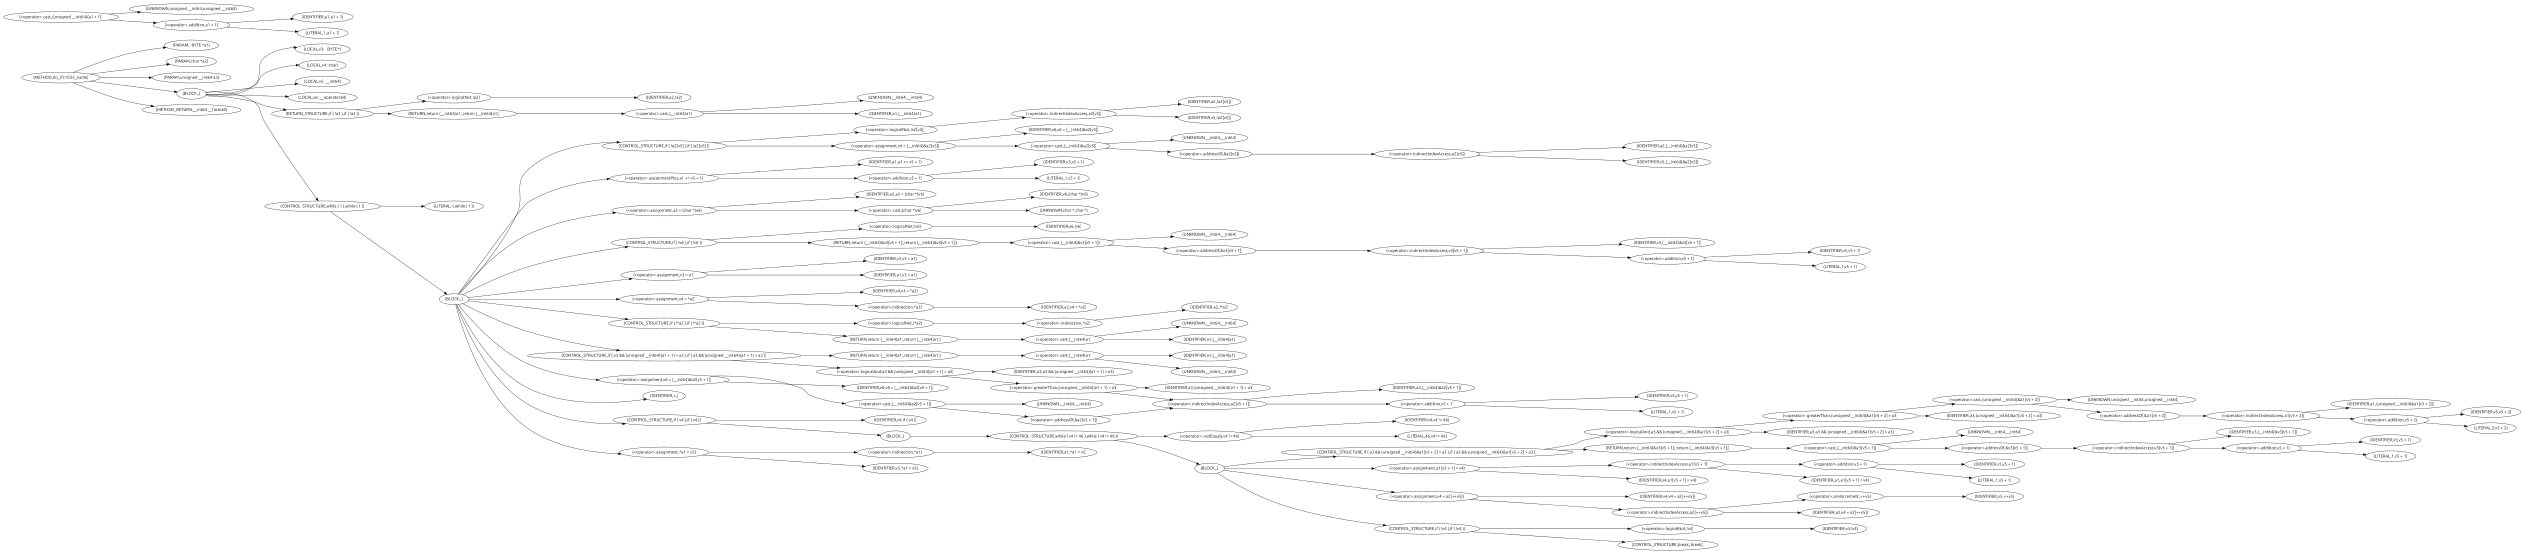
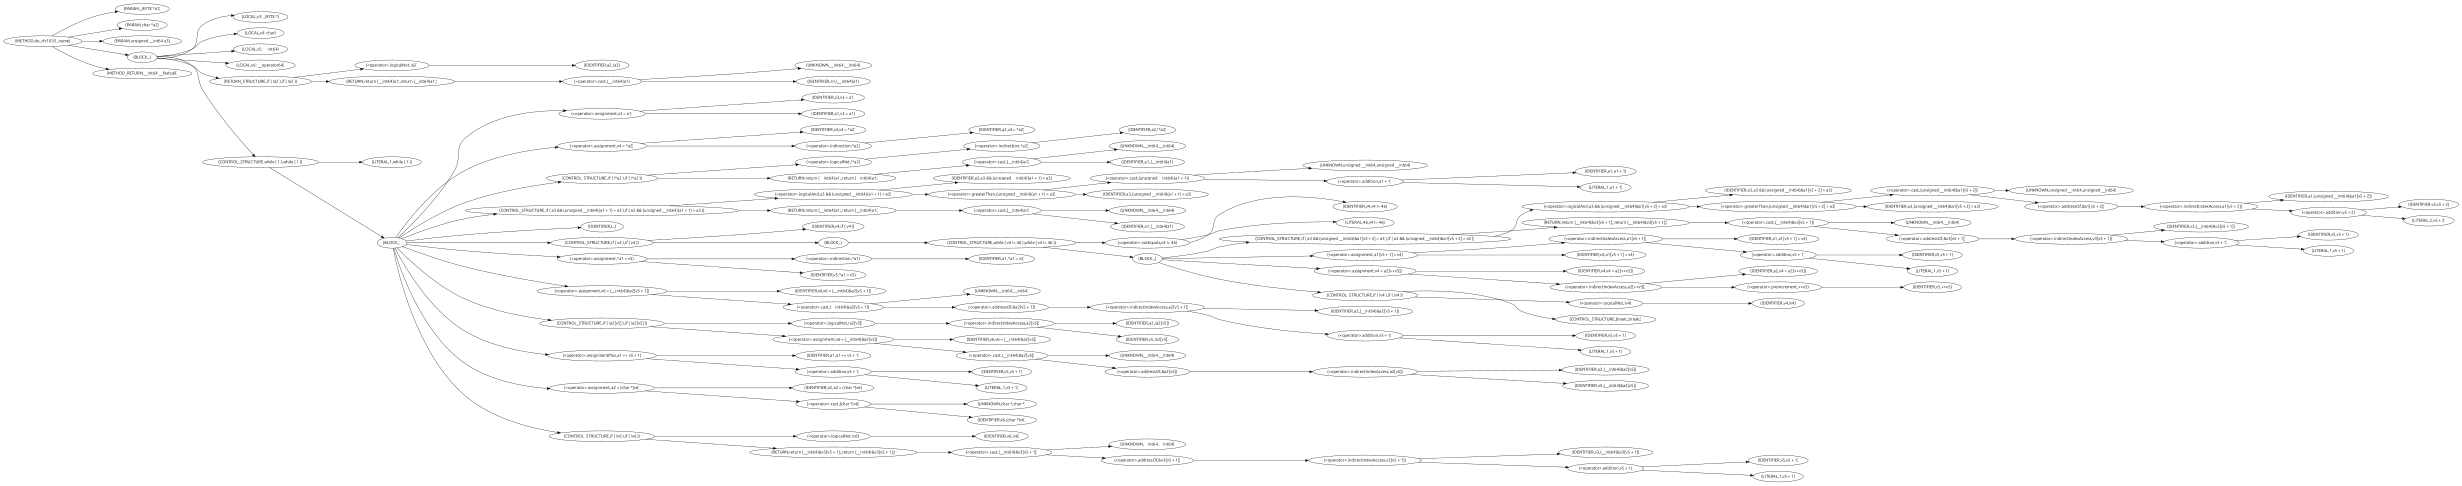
(1137, 396) -> (1075, 186)
